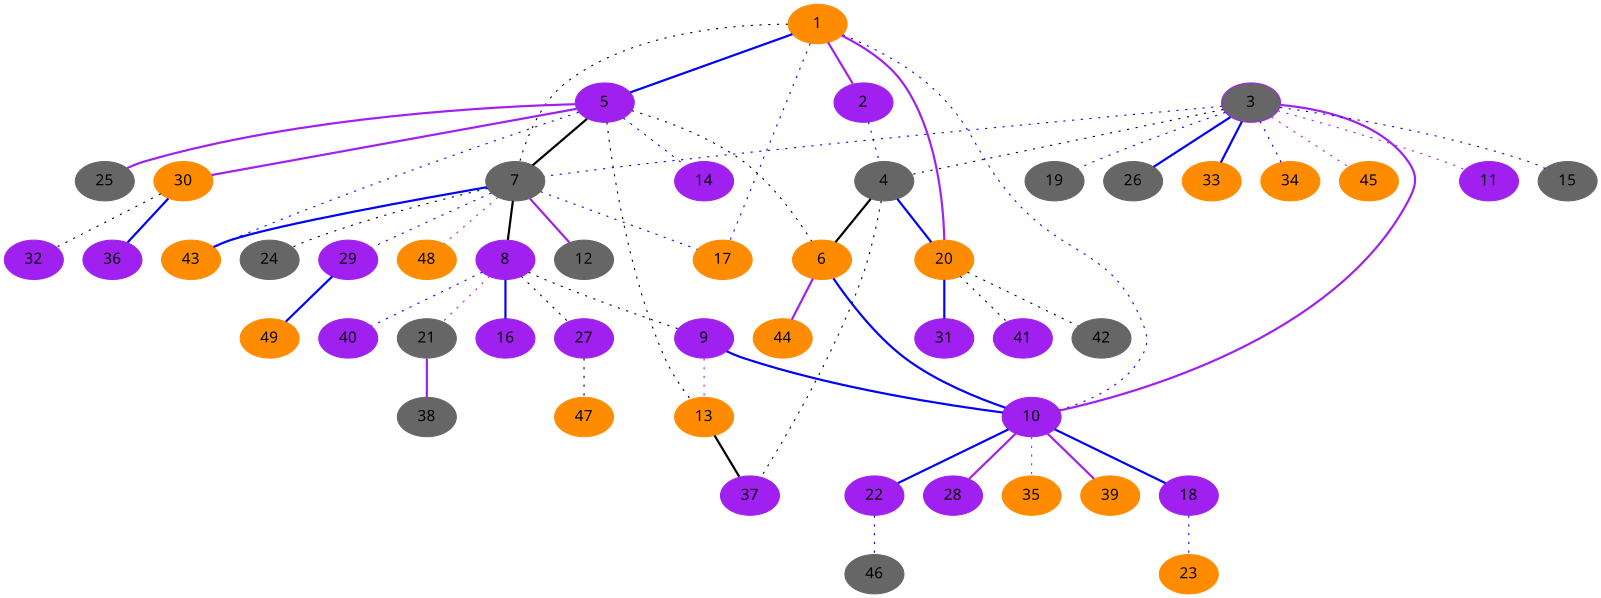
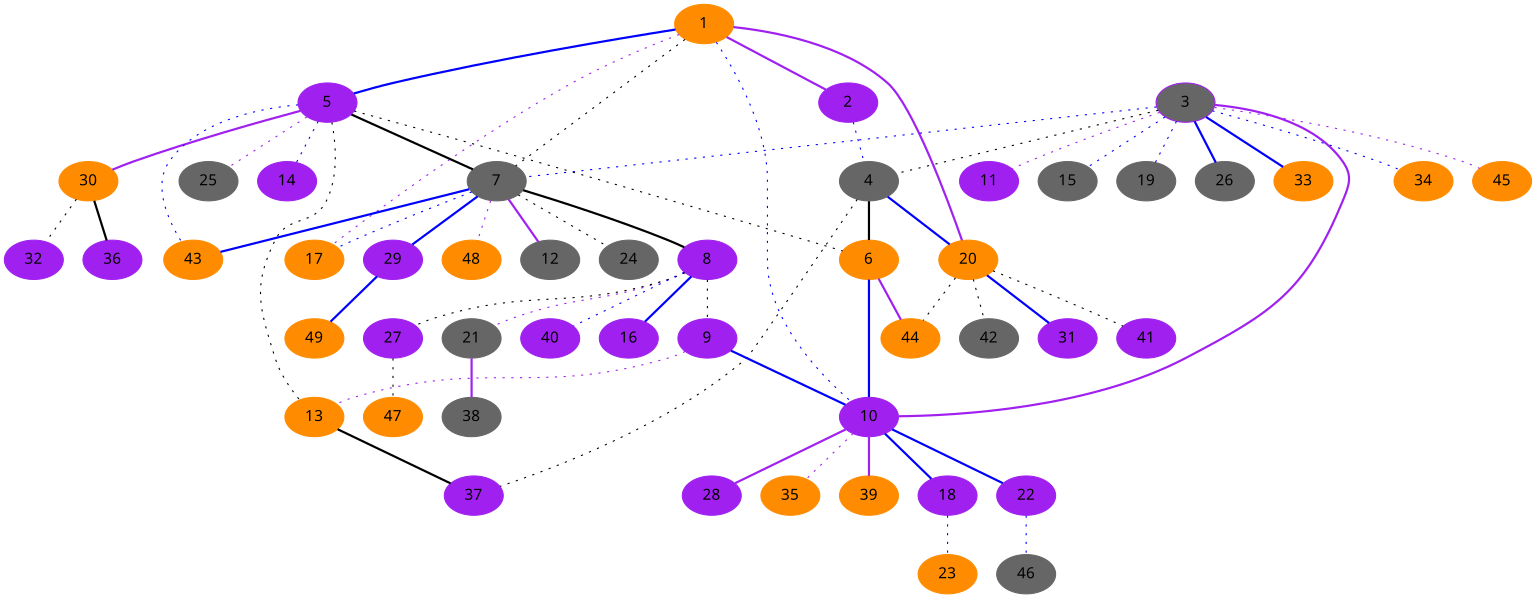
(349, 122) -> (268, 142)
(770, 142) -> (499, 127)
(431, 220) -> (445, 220)
(148, 221) -> (100, 221)
none -> (939, 299)
